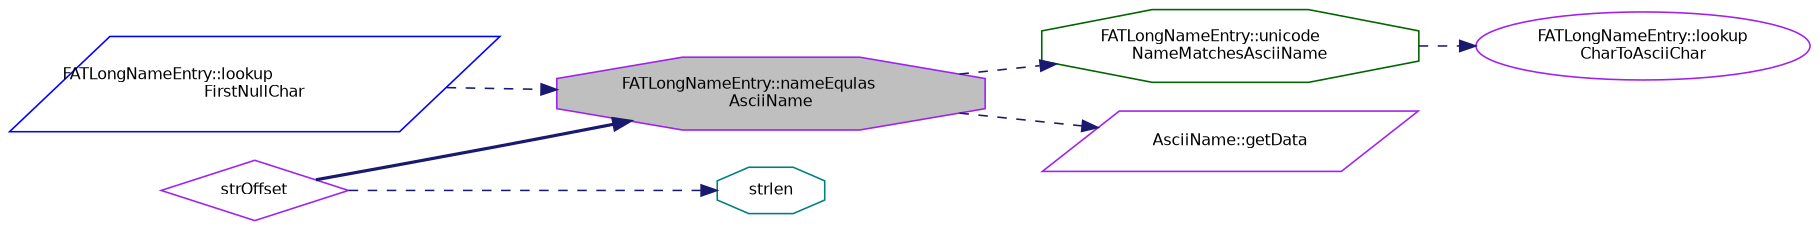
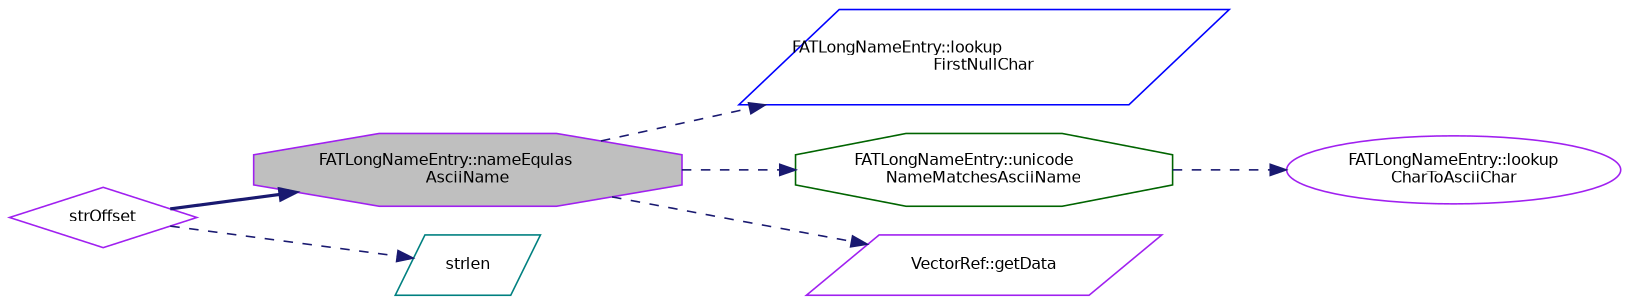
(494, 88) -> (675, 125)
(1230, 141) -> (984, 265)
(771, 190) -> (468, 265)
